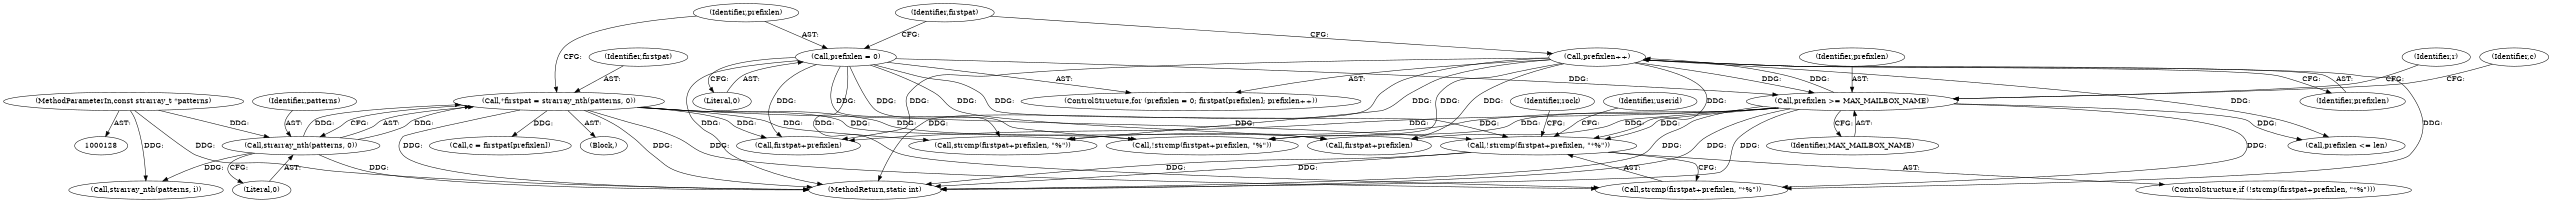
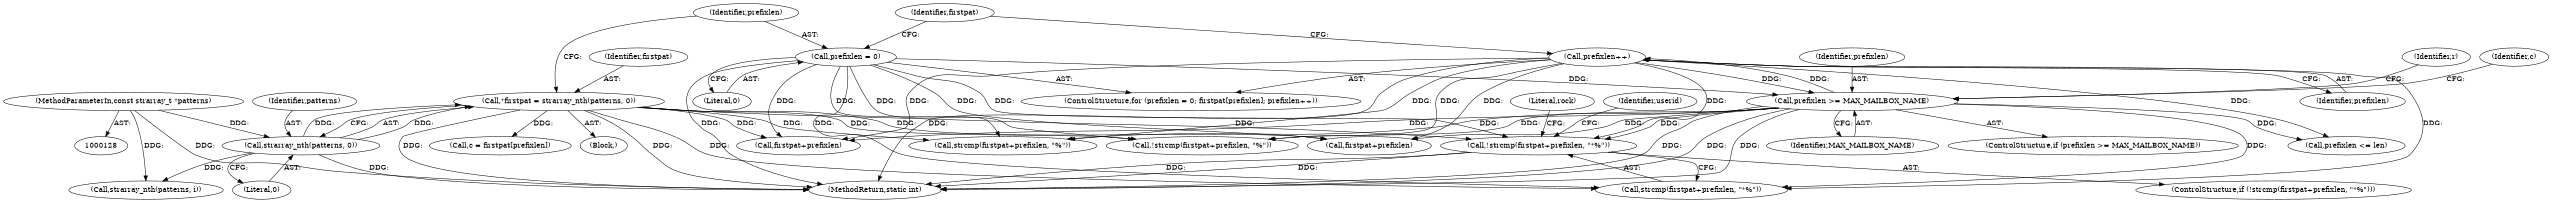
(1552, 101) -> (1552, 101)
none -> (2093, 146)
